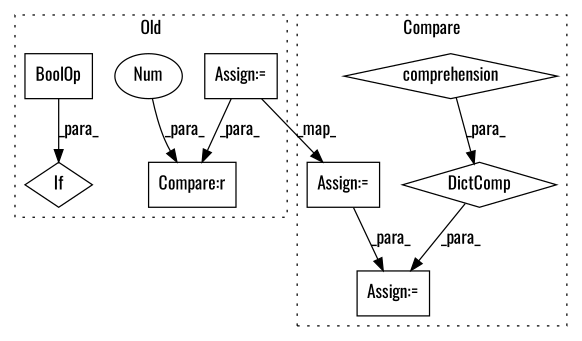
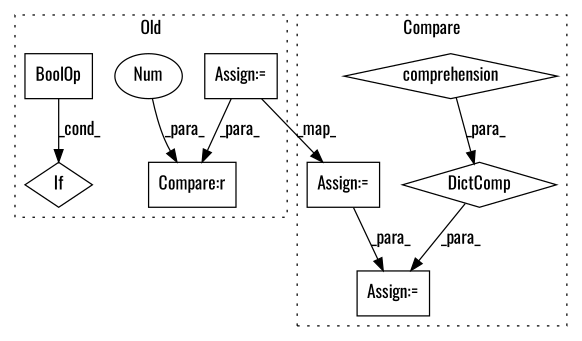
(79, 130) -> (80, 130)
